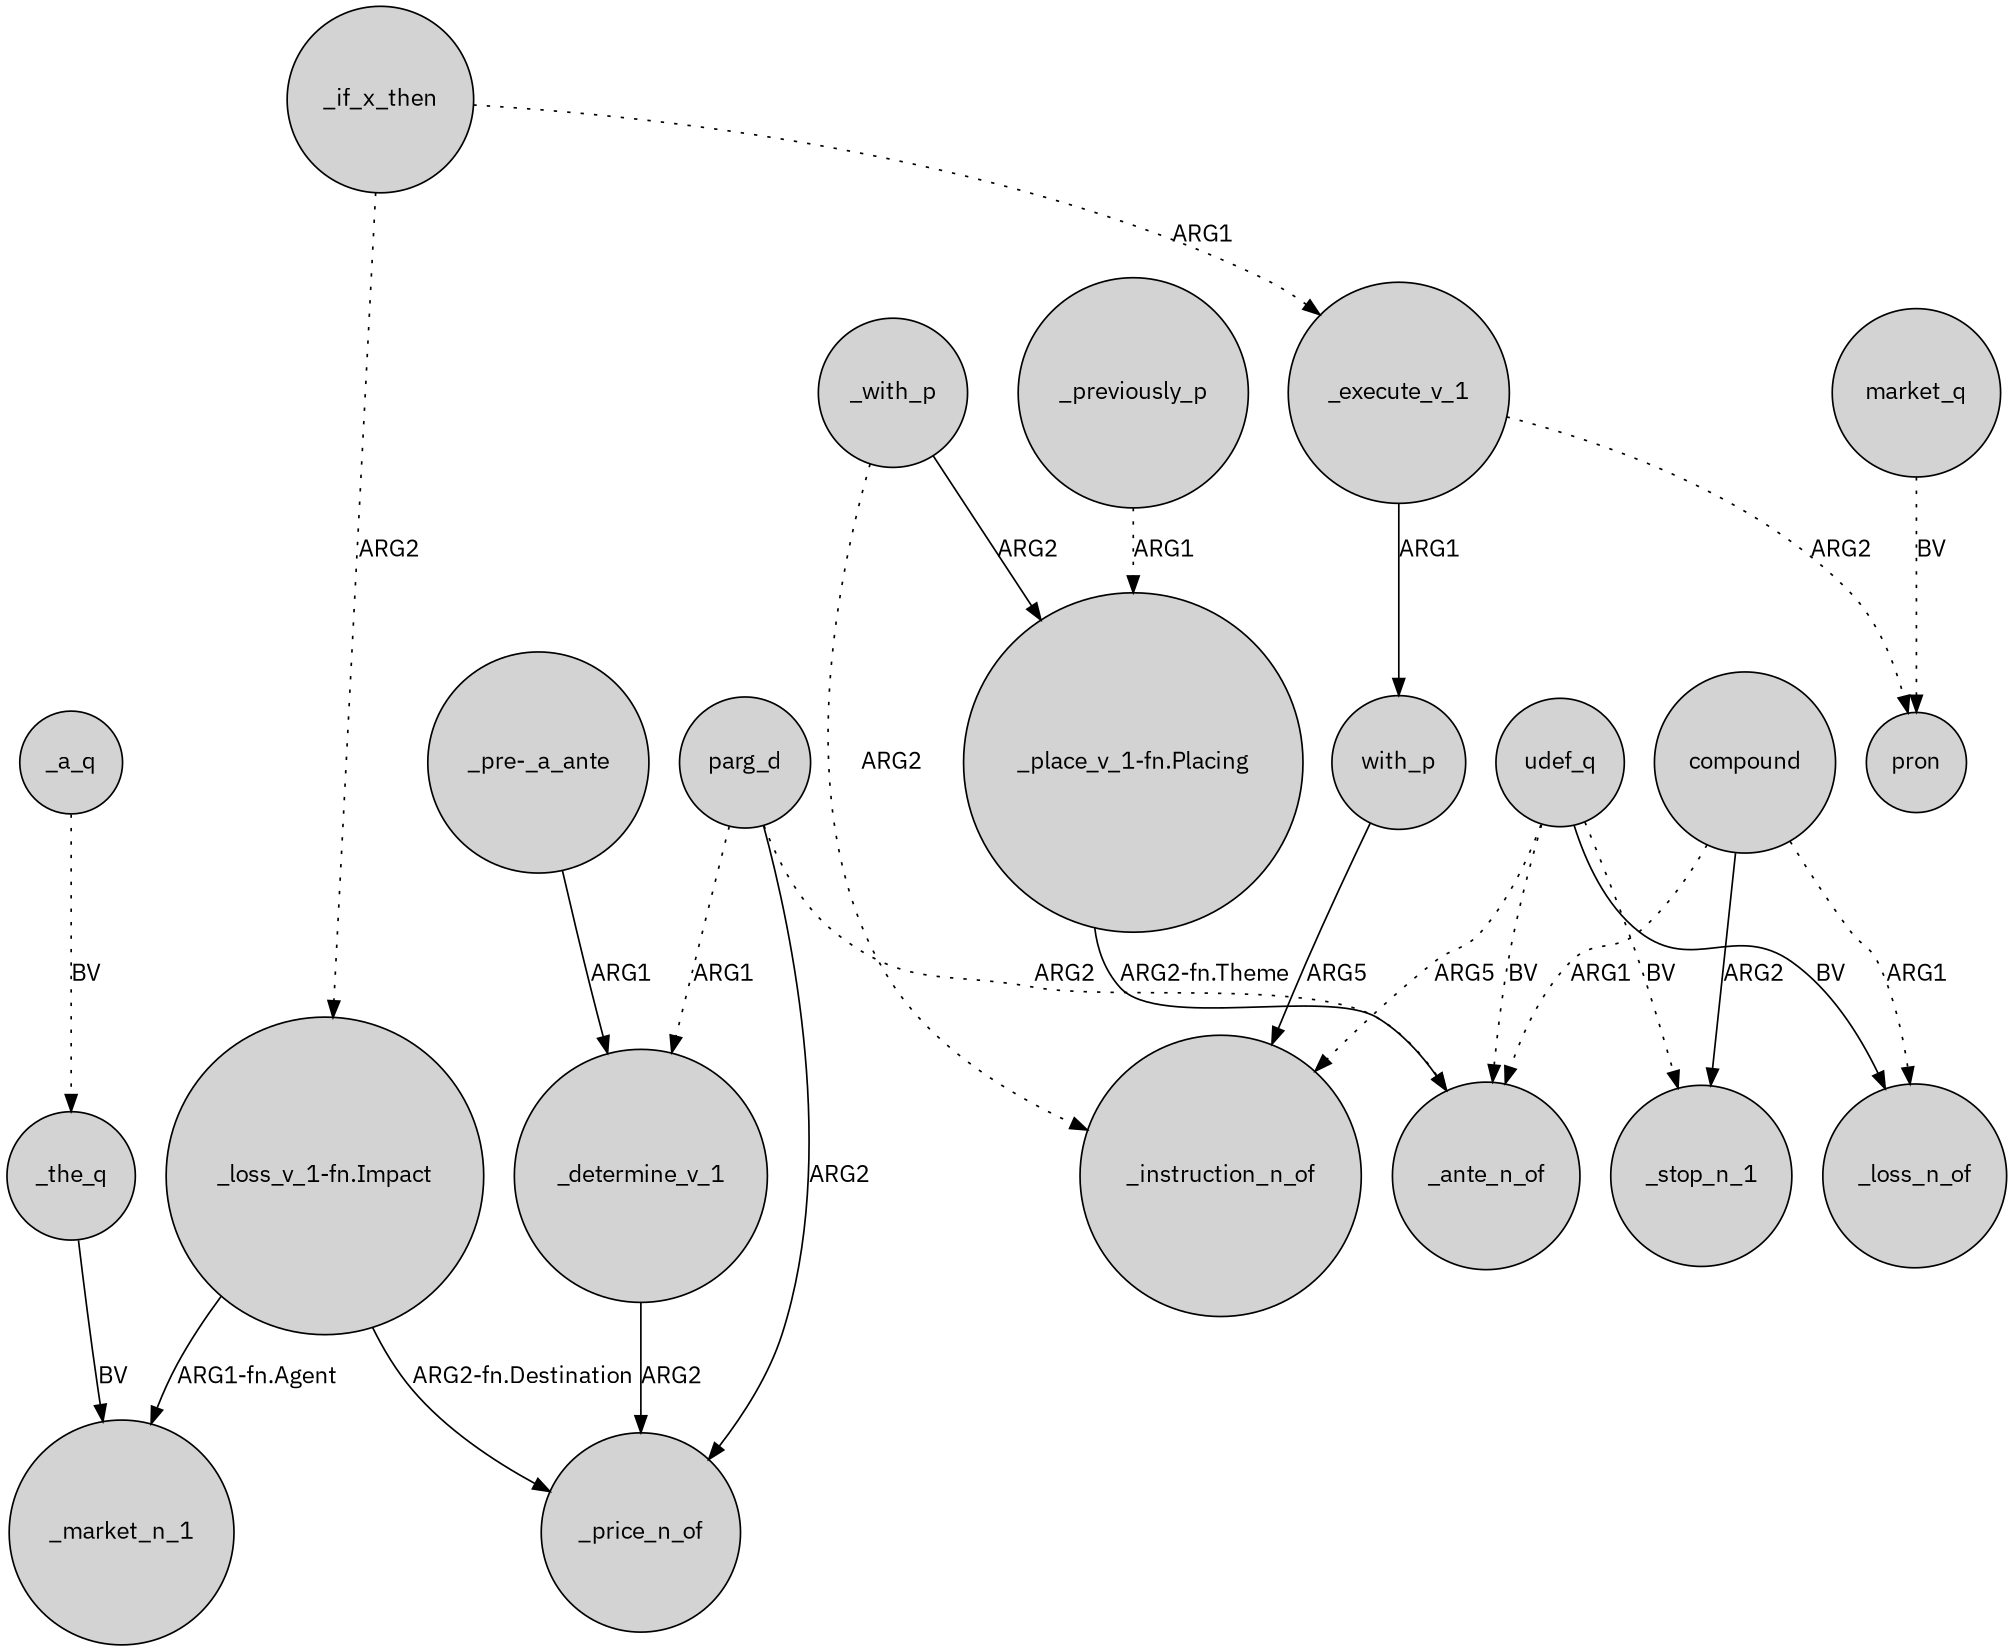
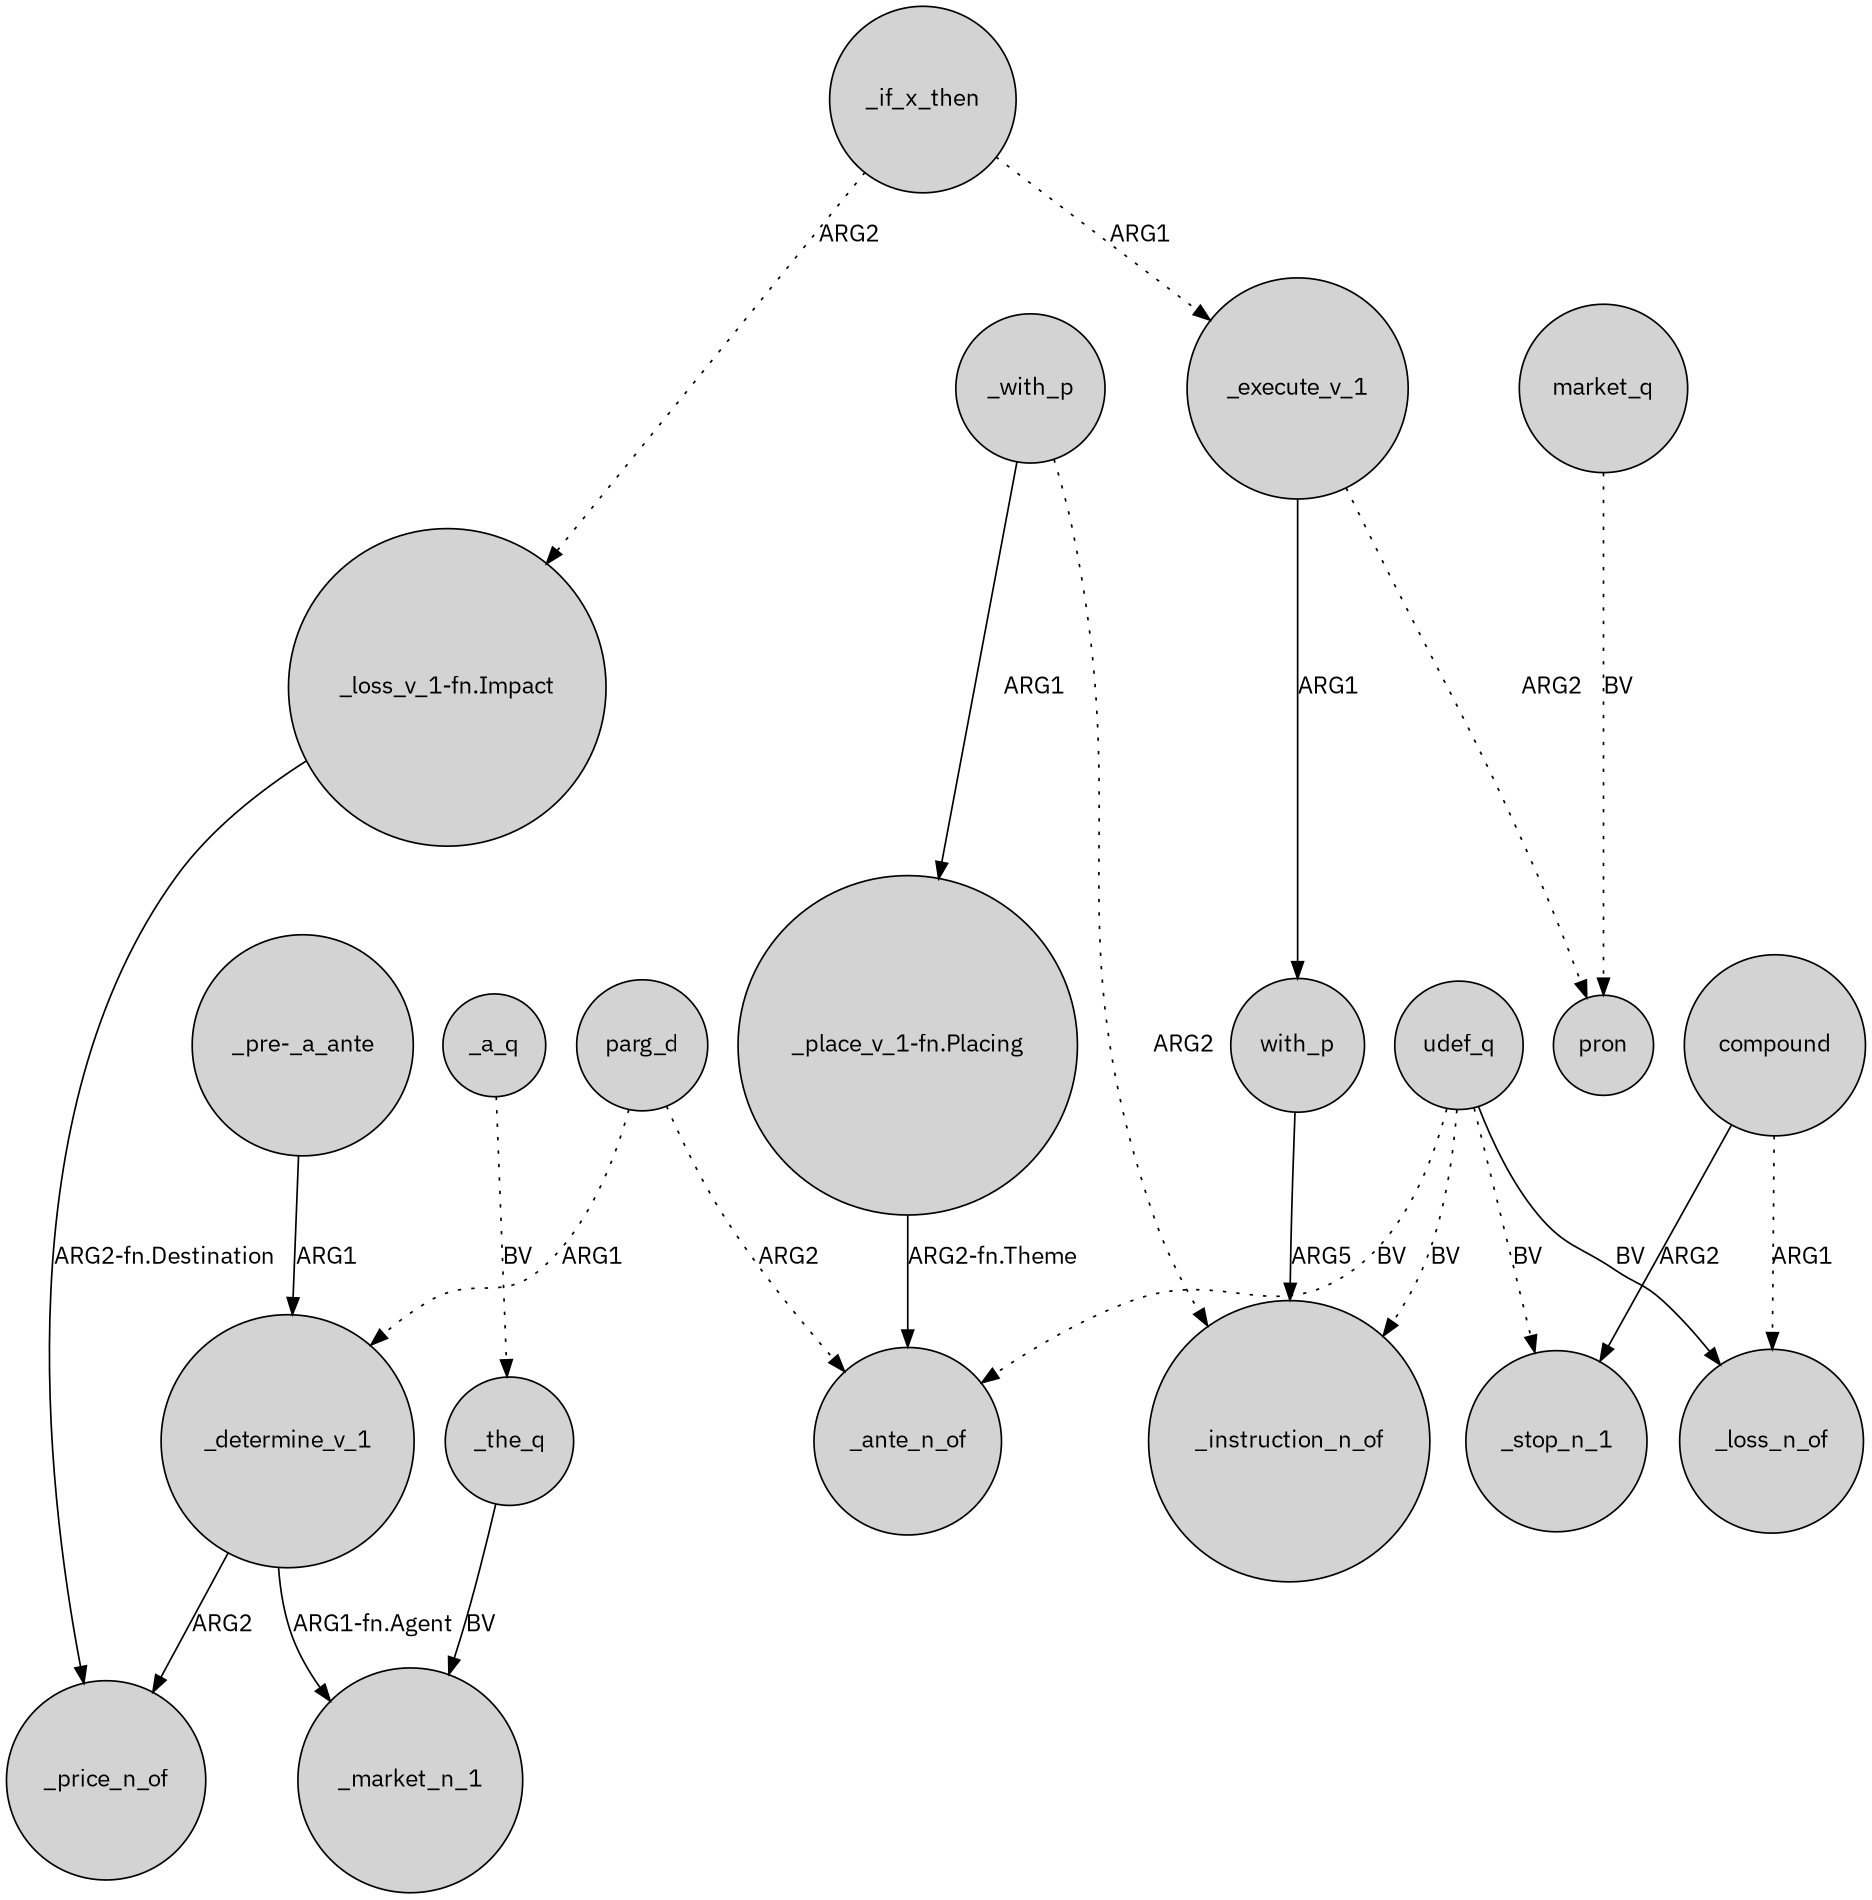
(1133, 393) -> none
(1028, 550) -> (1035, 687)
(1599, 947) -> none
(1465, 975) -> (1446, 1257)
(808, 1143) -> none
(185, 1350) -> (290, 1631)
